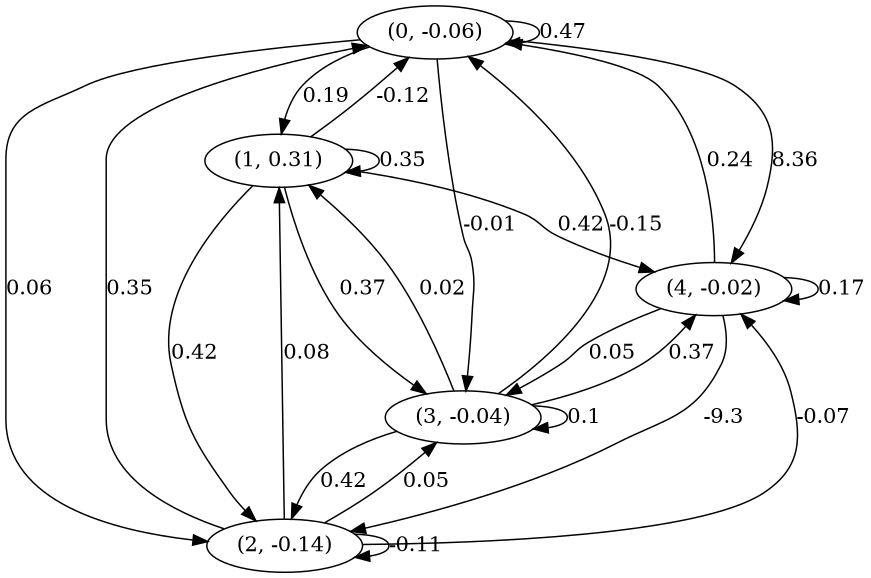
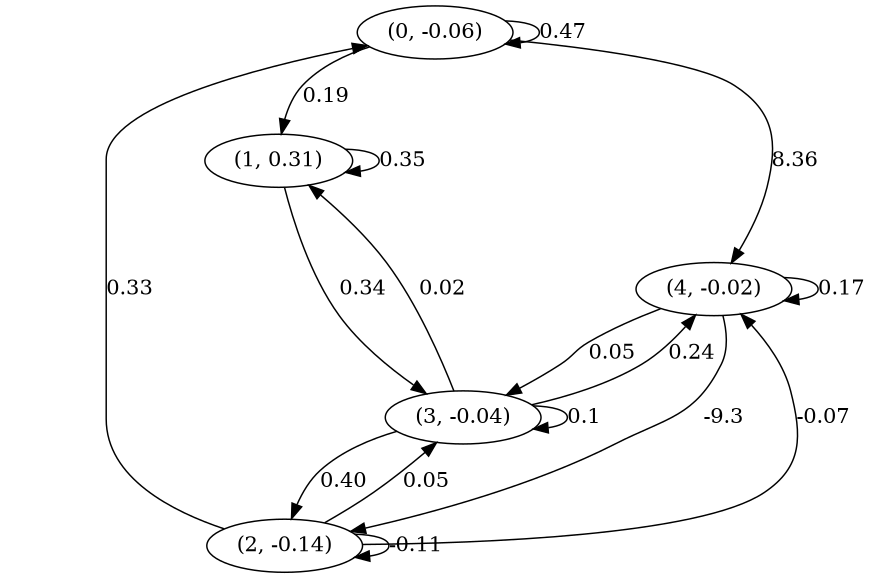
(355, 103) -> none
(673, 103) -> none
(499, 205) -> none
(6, 212) -> none
(459, 218) -> none
(608, 228) -> none
(130, 289) -> (130, 289)
(363, 289) -> (363, 289)
(169, 346) -> none
(692, 353) -> (692, 353)
(282, 361) -> none
(344, 482) -> (344, 482)
